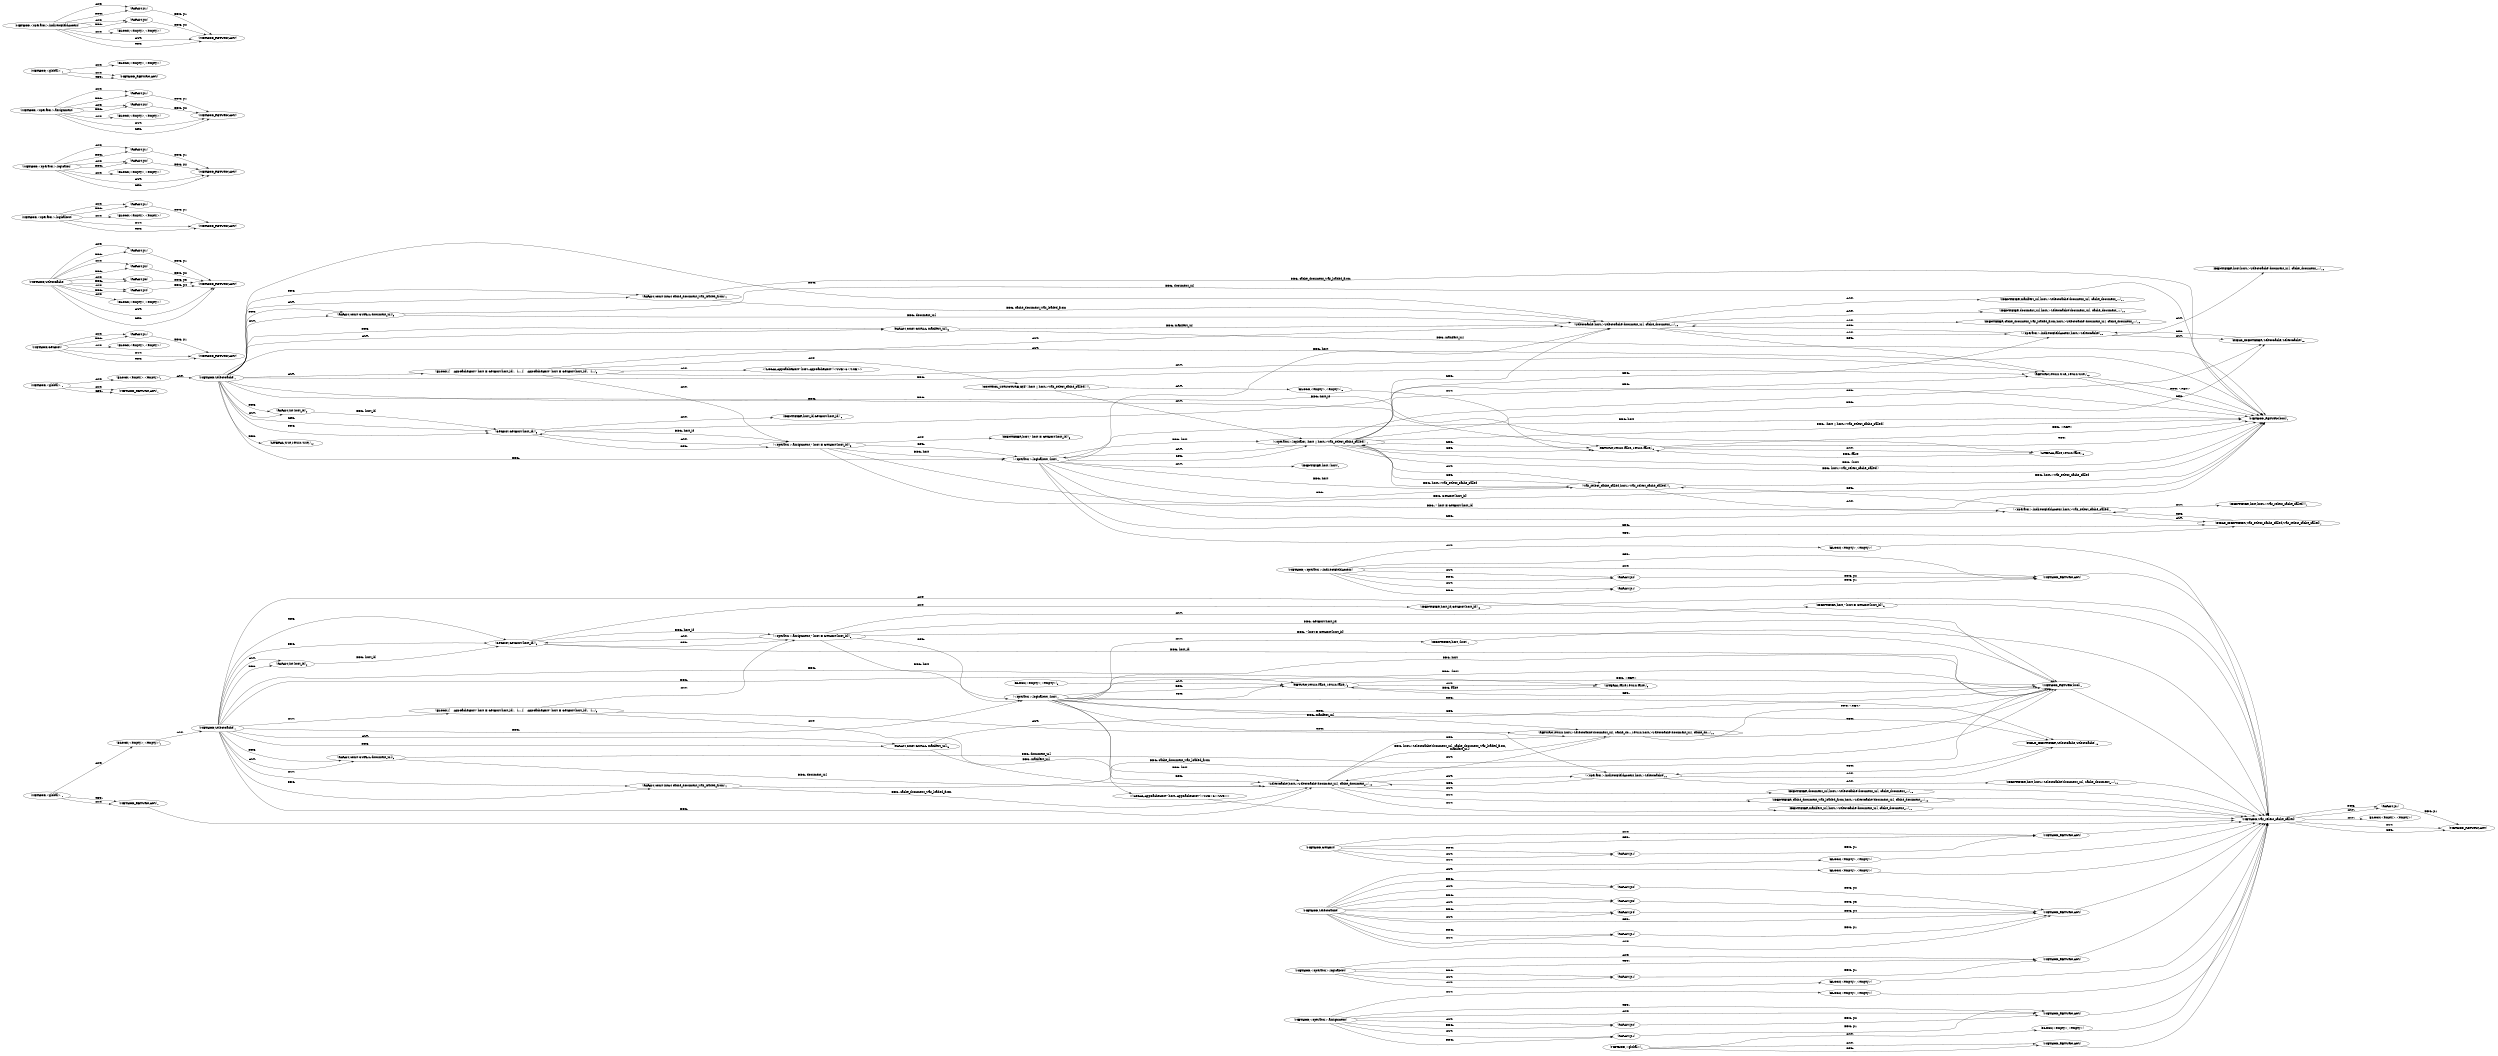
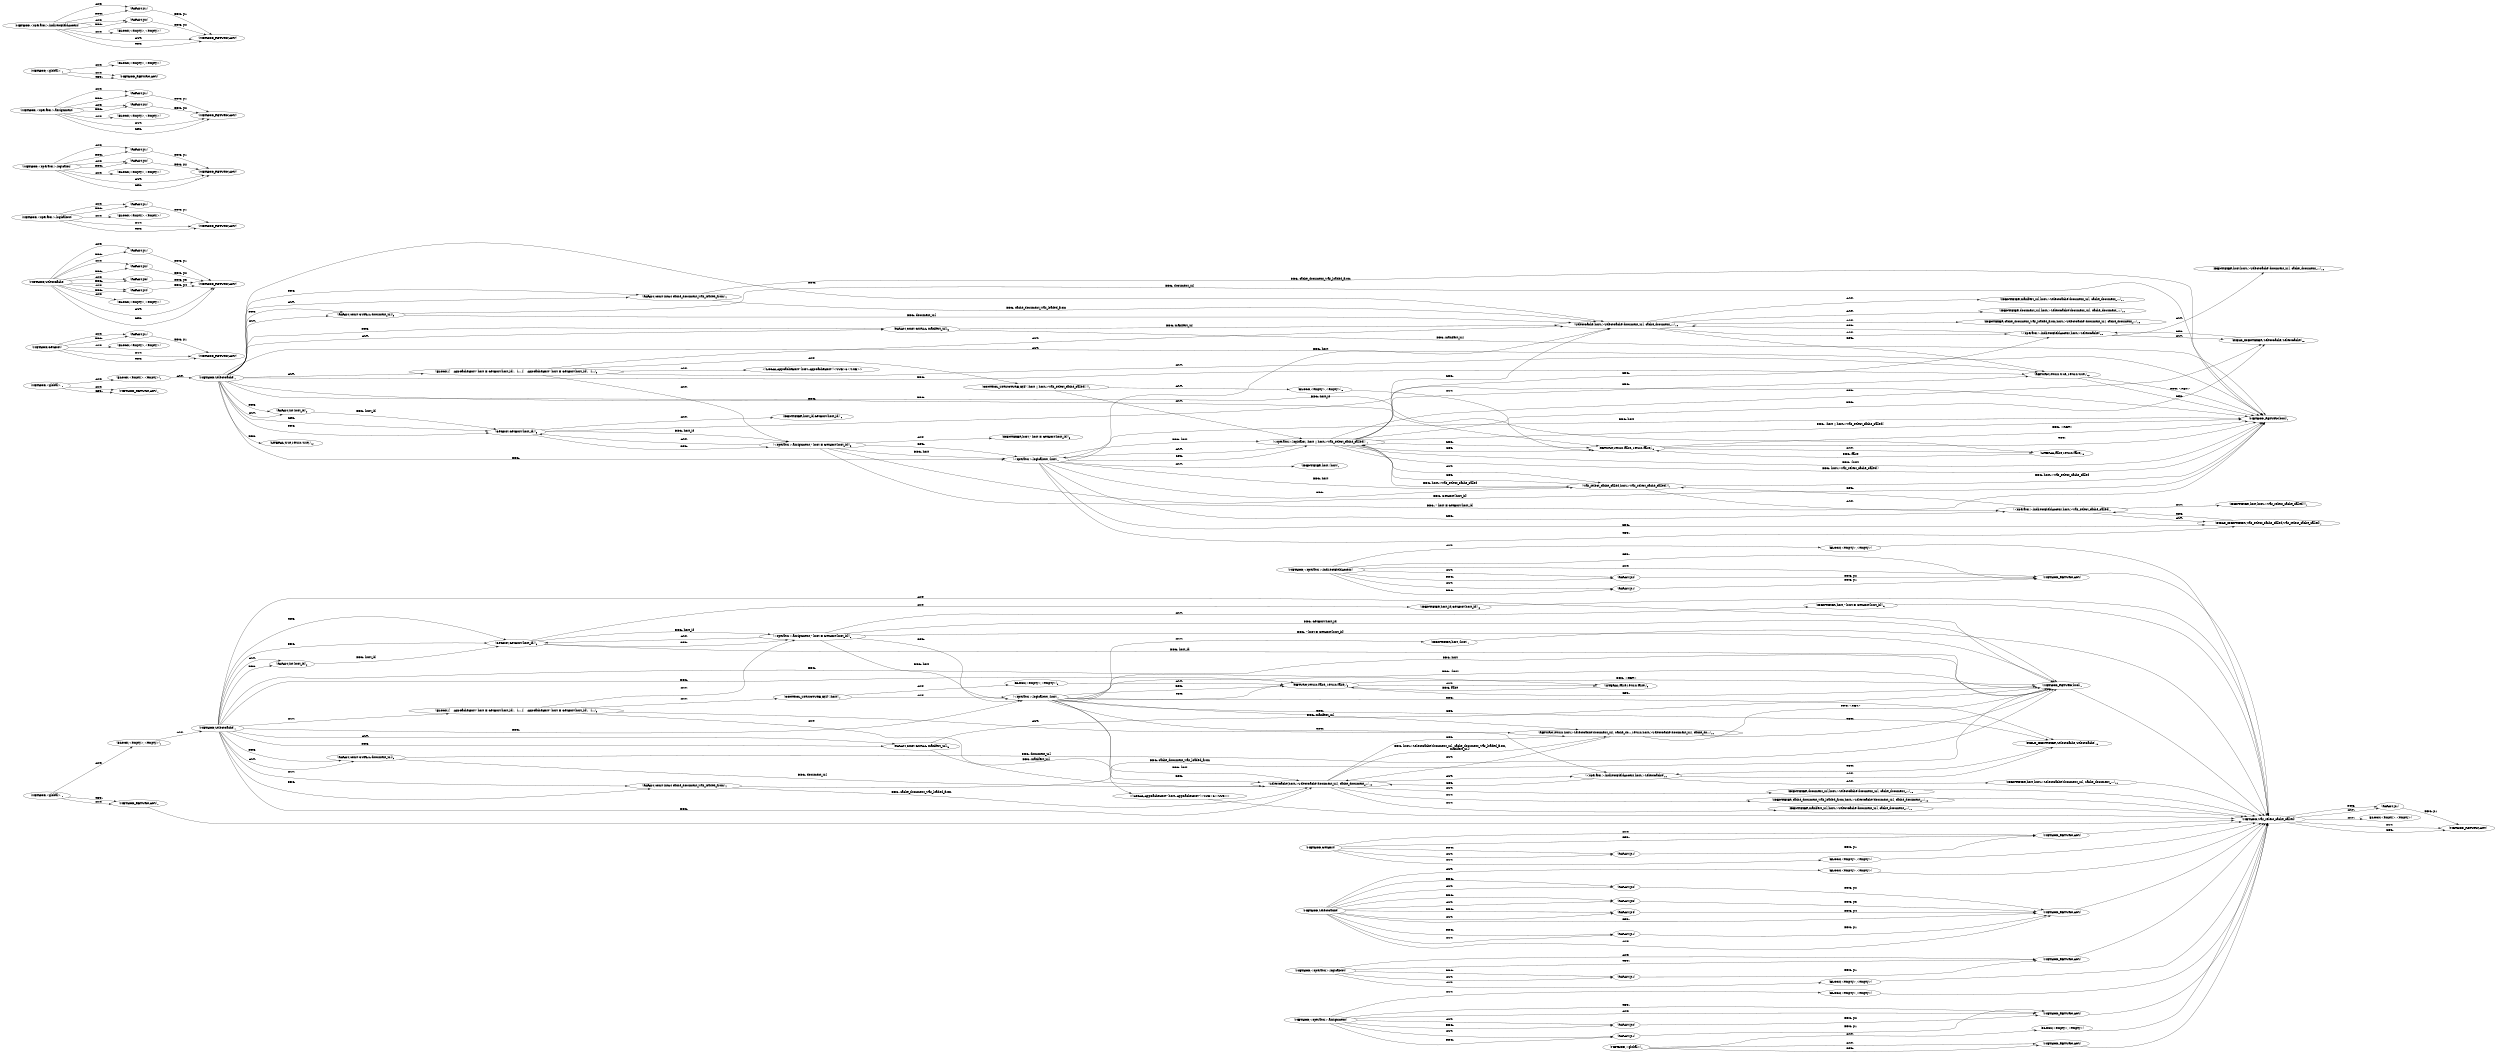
none -> (812, 697)
